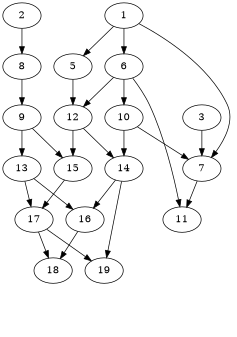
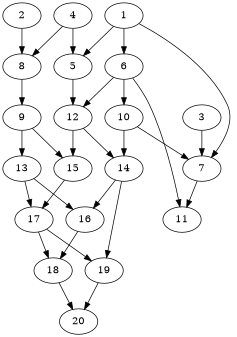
none -> (73, 16)
none -> (79, 322)
